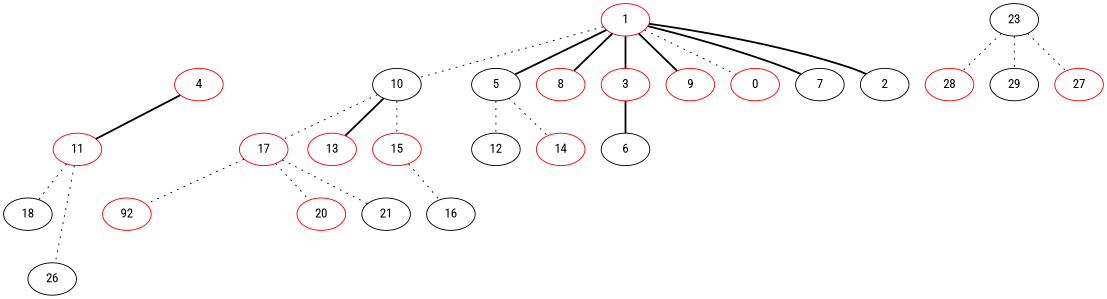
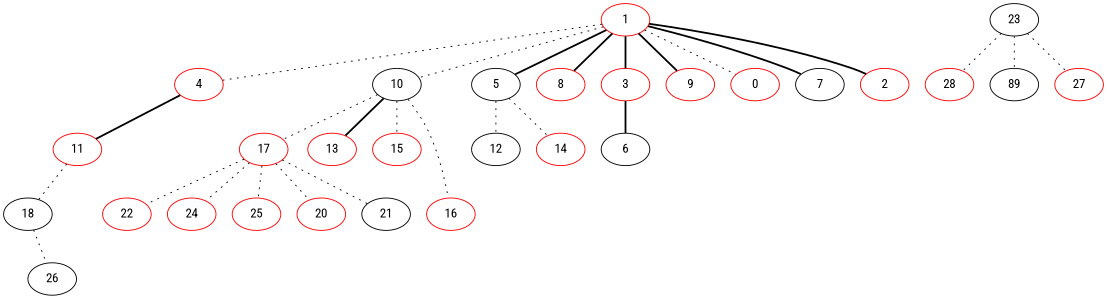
none -> (412, 52)
(885, 85) -> (885, 85)
(1014, 85) -> (1014, 85)
(424, 182) -> (435, 146)
(65, 214) -> (40, 246)
(127, 214) -> (127, 214)
none -> (192, 214)
none -> (256, 214)
(451, 214) -> (451, 214)
